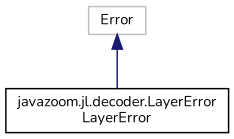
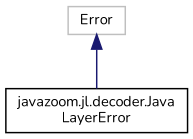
(117, 111) -> (97, 111)
